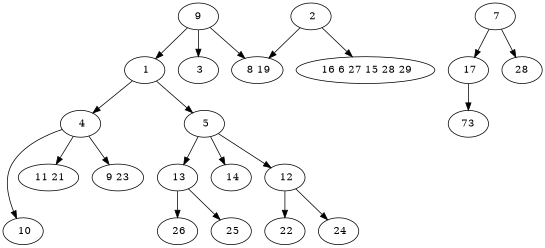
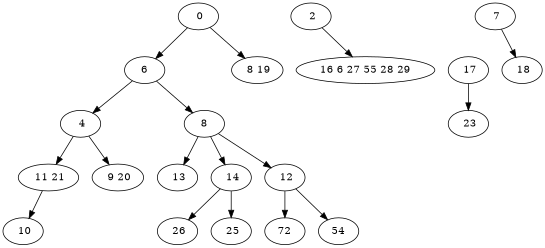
(198, 16) -> (198, 16)
(287, 40) -> none
(484, 40) -> none
(145, 70) -> (145, 70)
(198, 70) -> none
(365, 70) -> (365, 70)
(522, 70) -> (522, 70)
(204, 124) -> (204, 124)
(468, 124) -> (468, 124)
(16, 159) -> (37, 201)
(118, 178) -> (118, 178)
(178, 201) -> (207, 202)
(202, 202) -> (231, 201)
(285, 231) -> (285, 231)
(339, 231) -> (339, 231)
